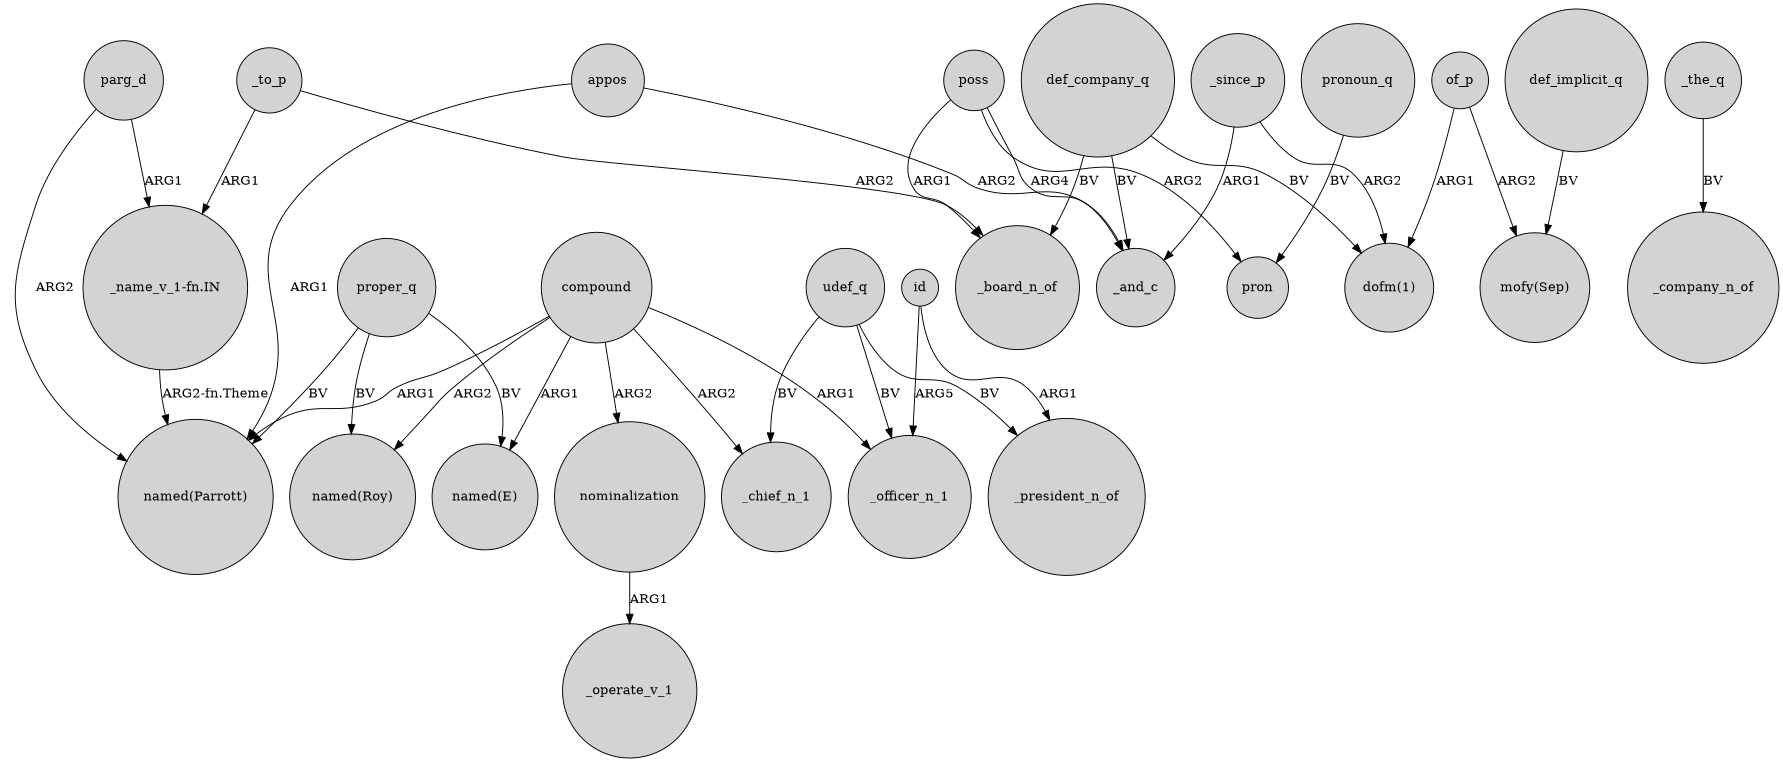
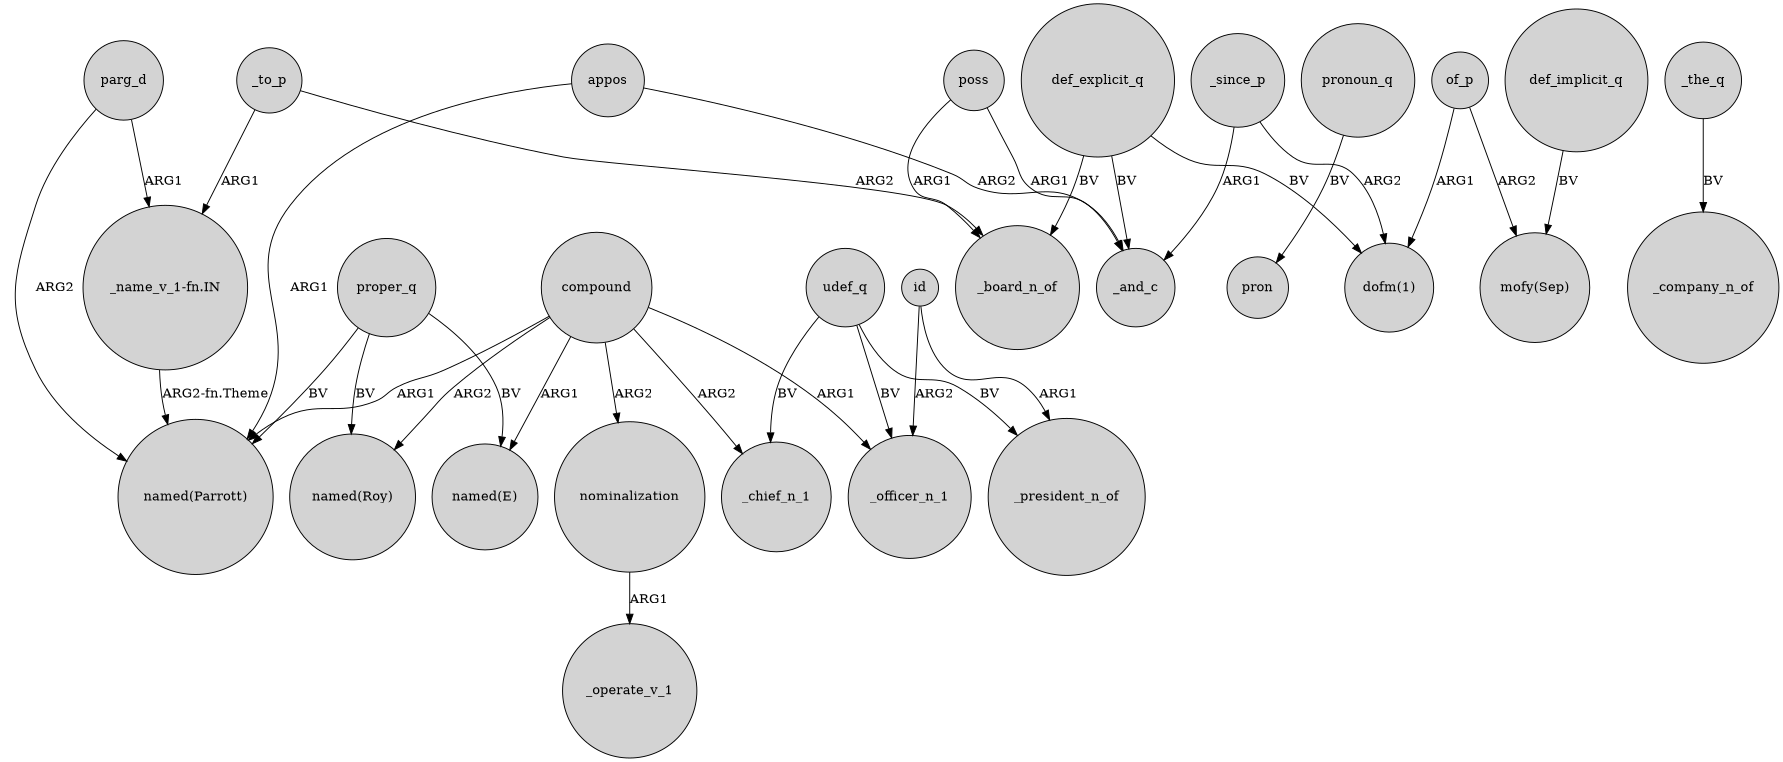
(1098, 80) -> (1098, 80)
(1101, 167) -> none
(1050, 181) -> (1050, 181)
(935, 394) -> (935, 394)
